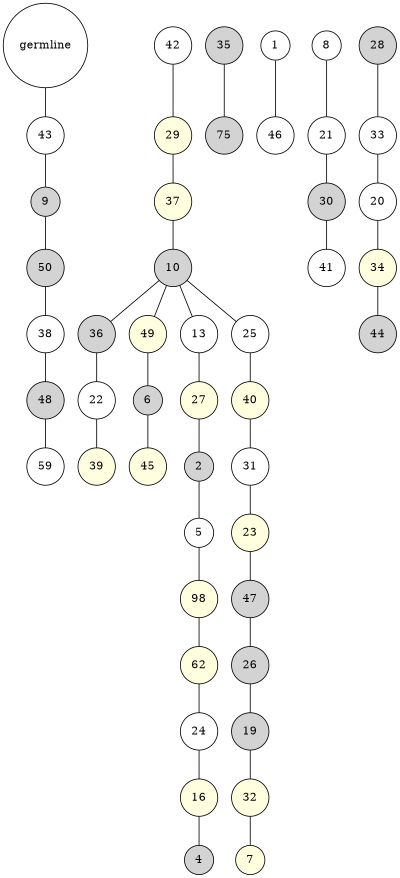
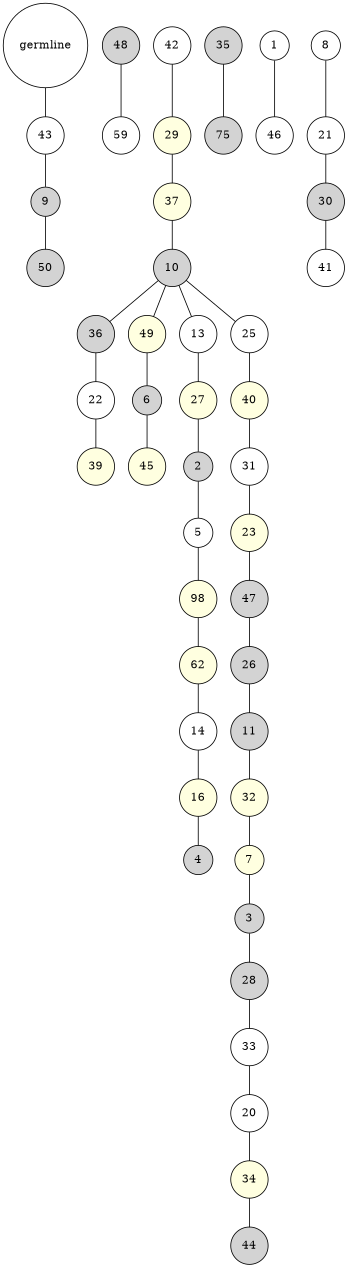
(45, 334) -> none
(199, 731) -> (198, 731)
(250, 731) -> (249, 731)
none -> (249, 918)
